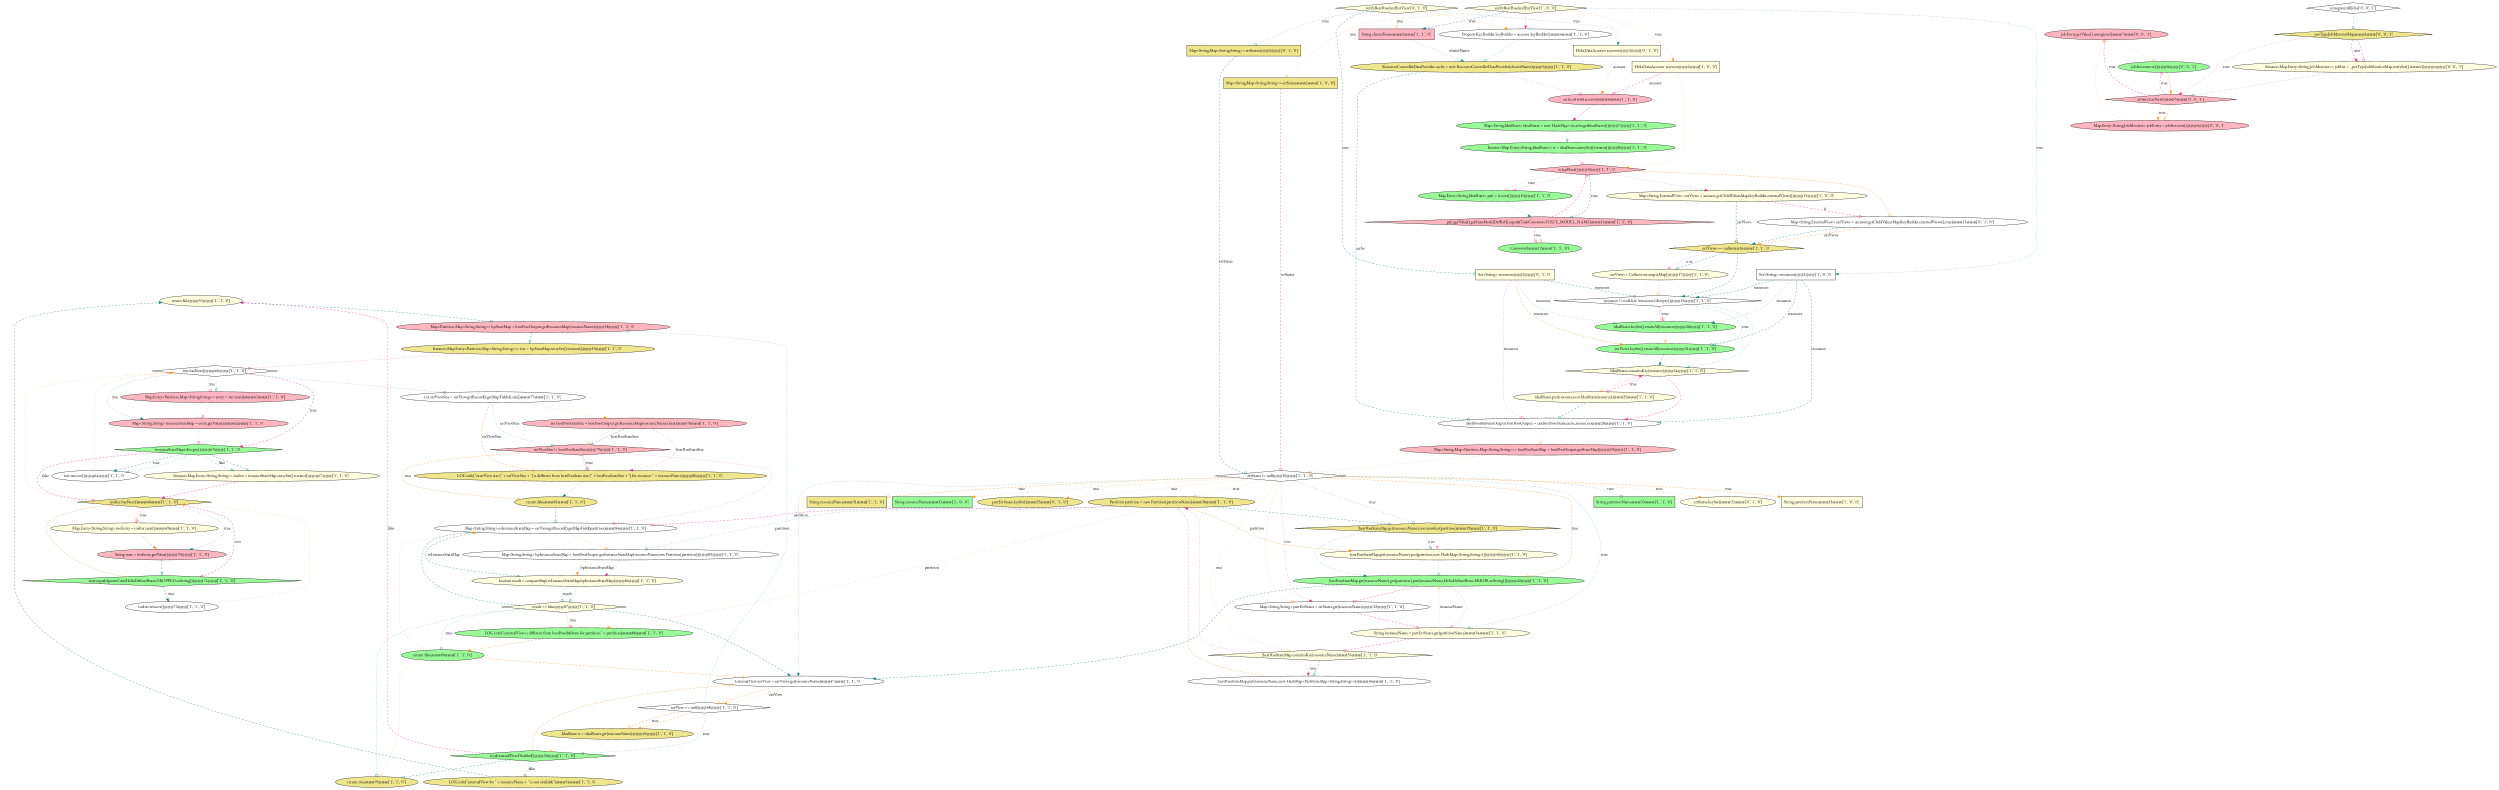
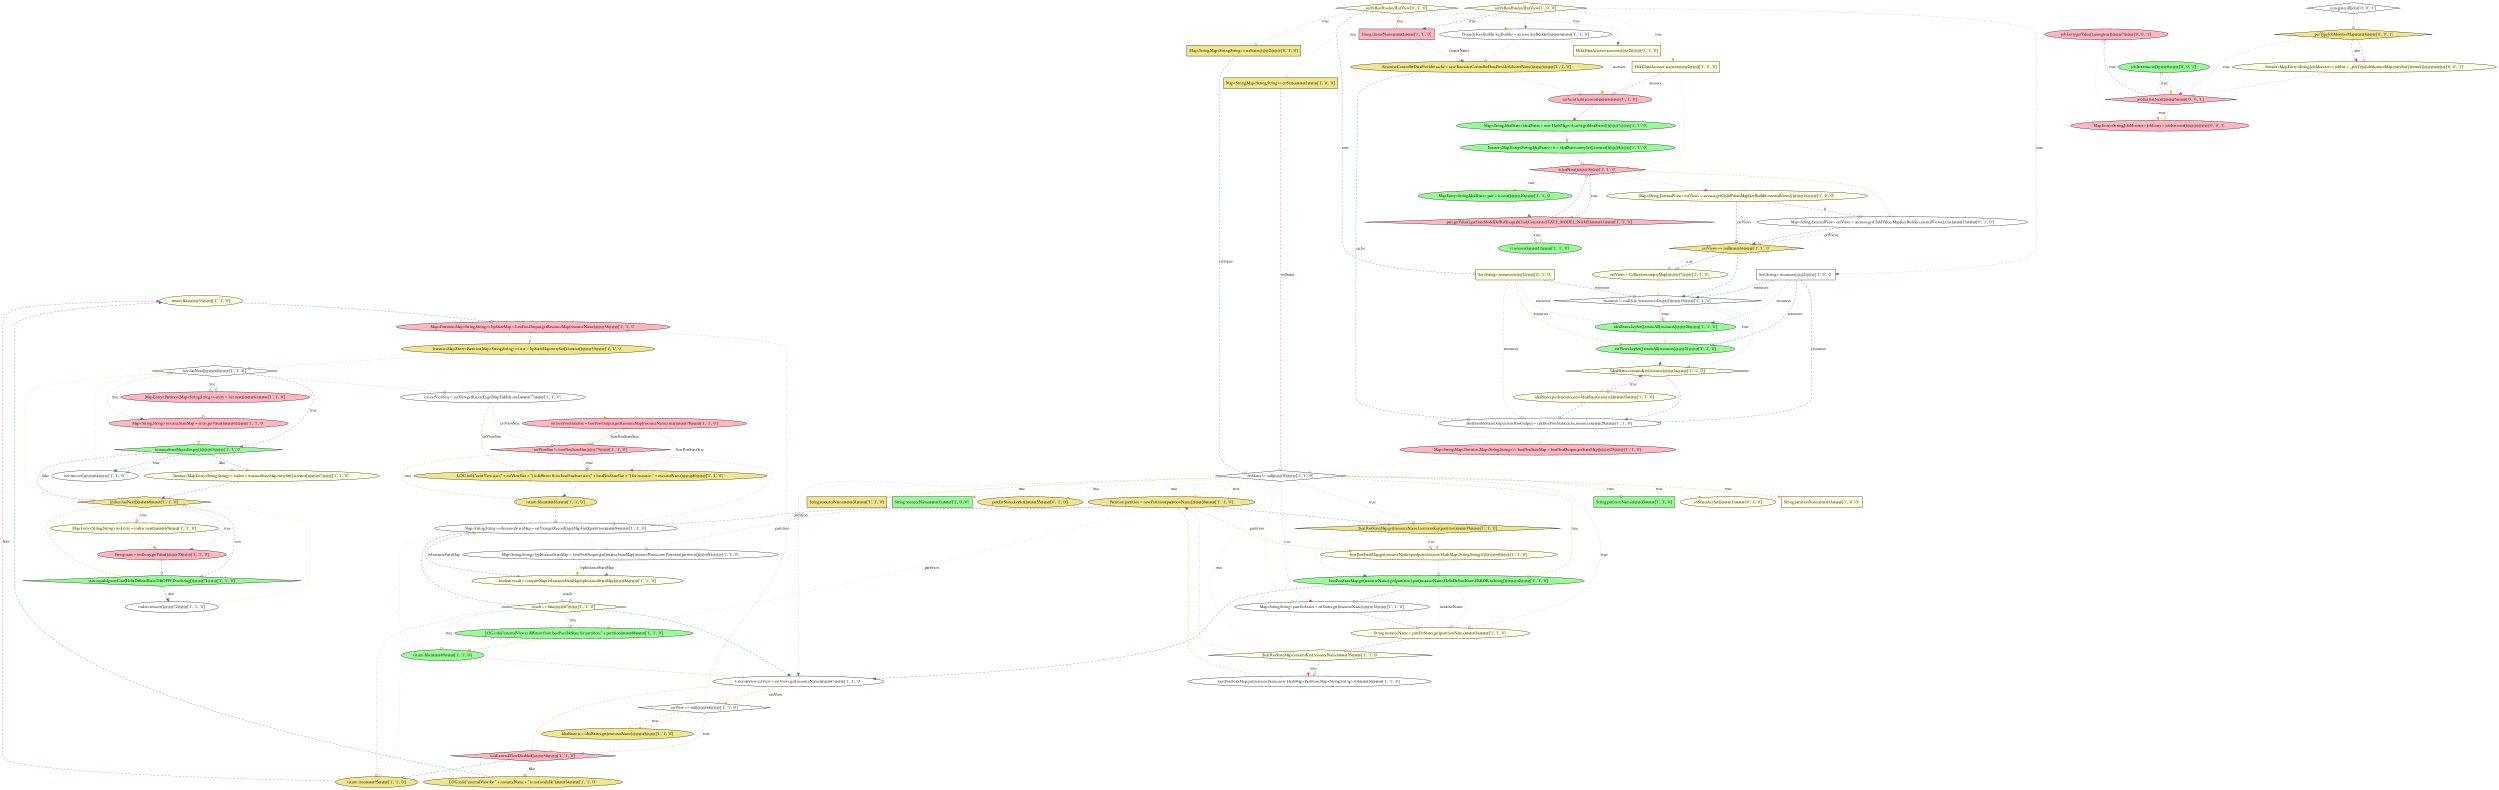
(388, 504) -> (3, 627)
(533, 756) -> (533, 756)
